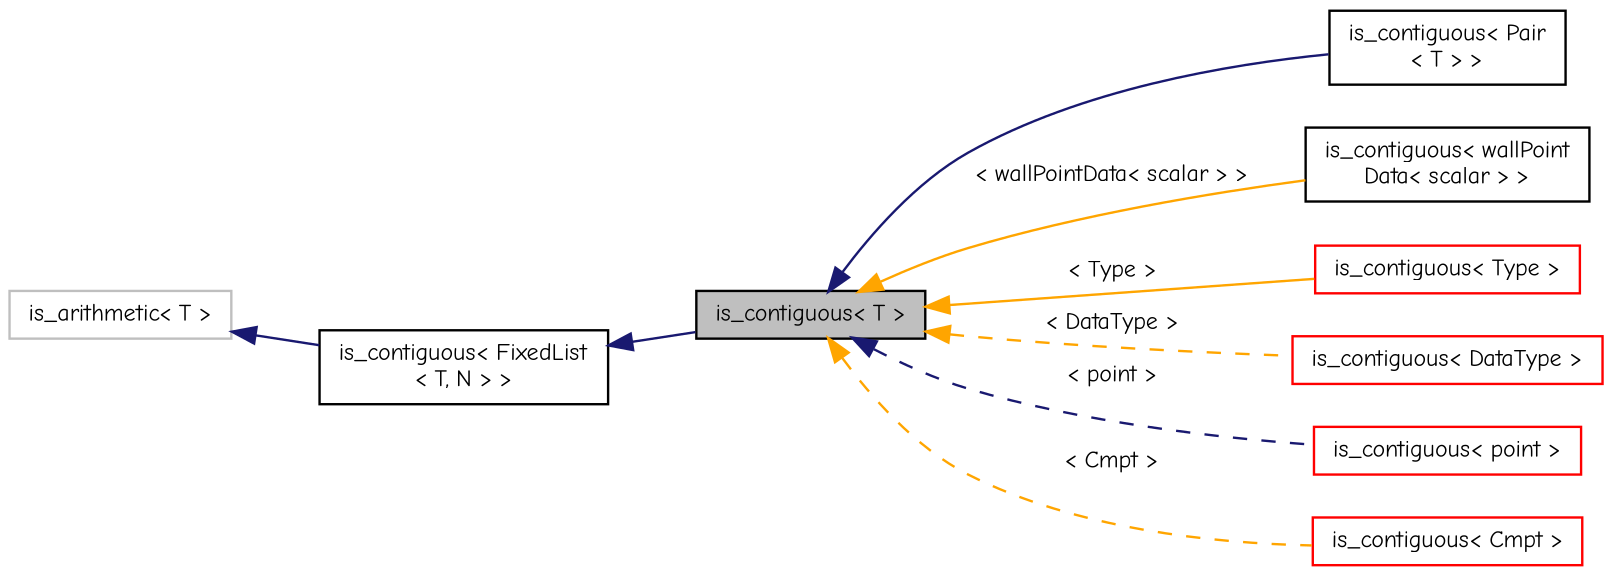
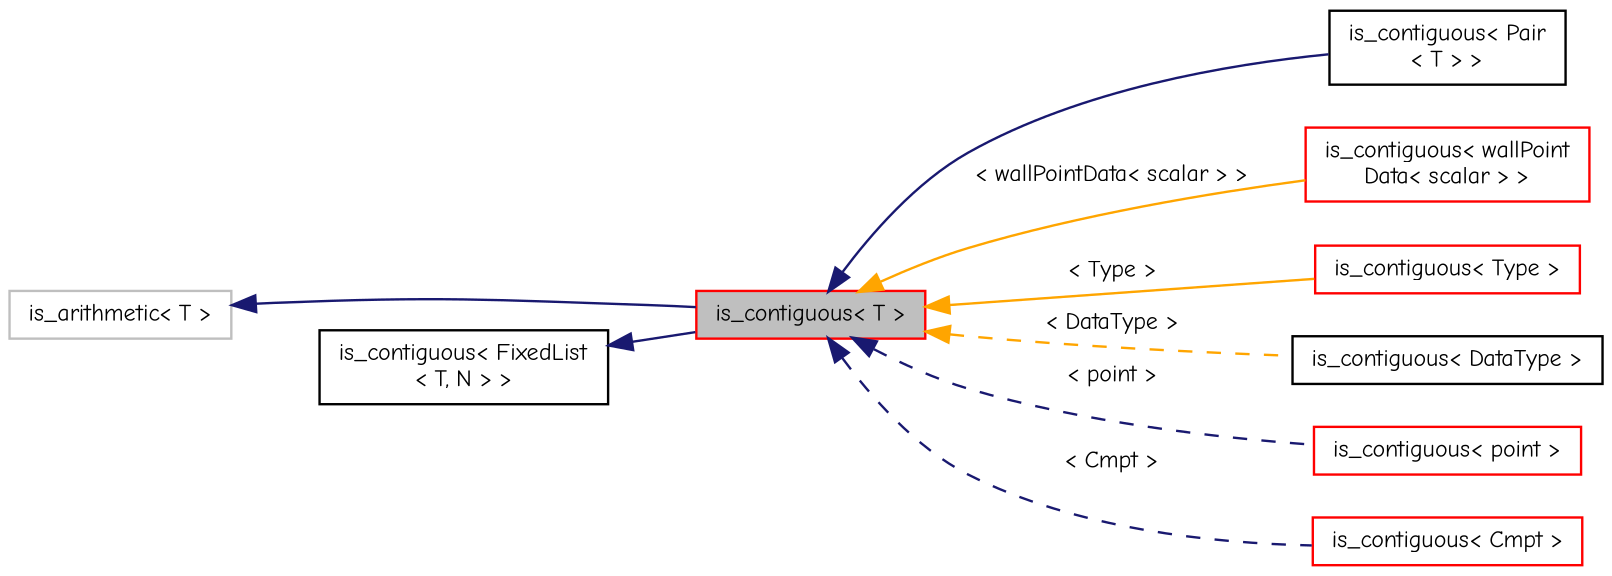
(1448, 165) -> (1448, 165)
(811, 315) -> (811, 315)
(288, 340) -> (476, 300)
(1448, 360) -> (1448, 360)
(1052, 508) -> (1052, 508)
